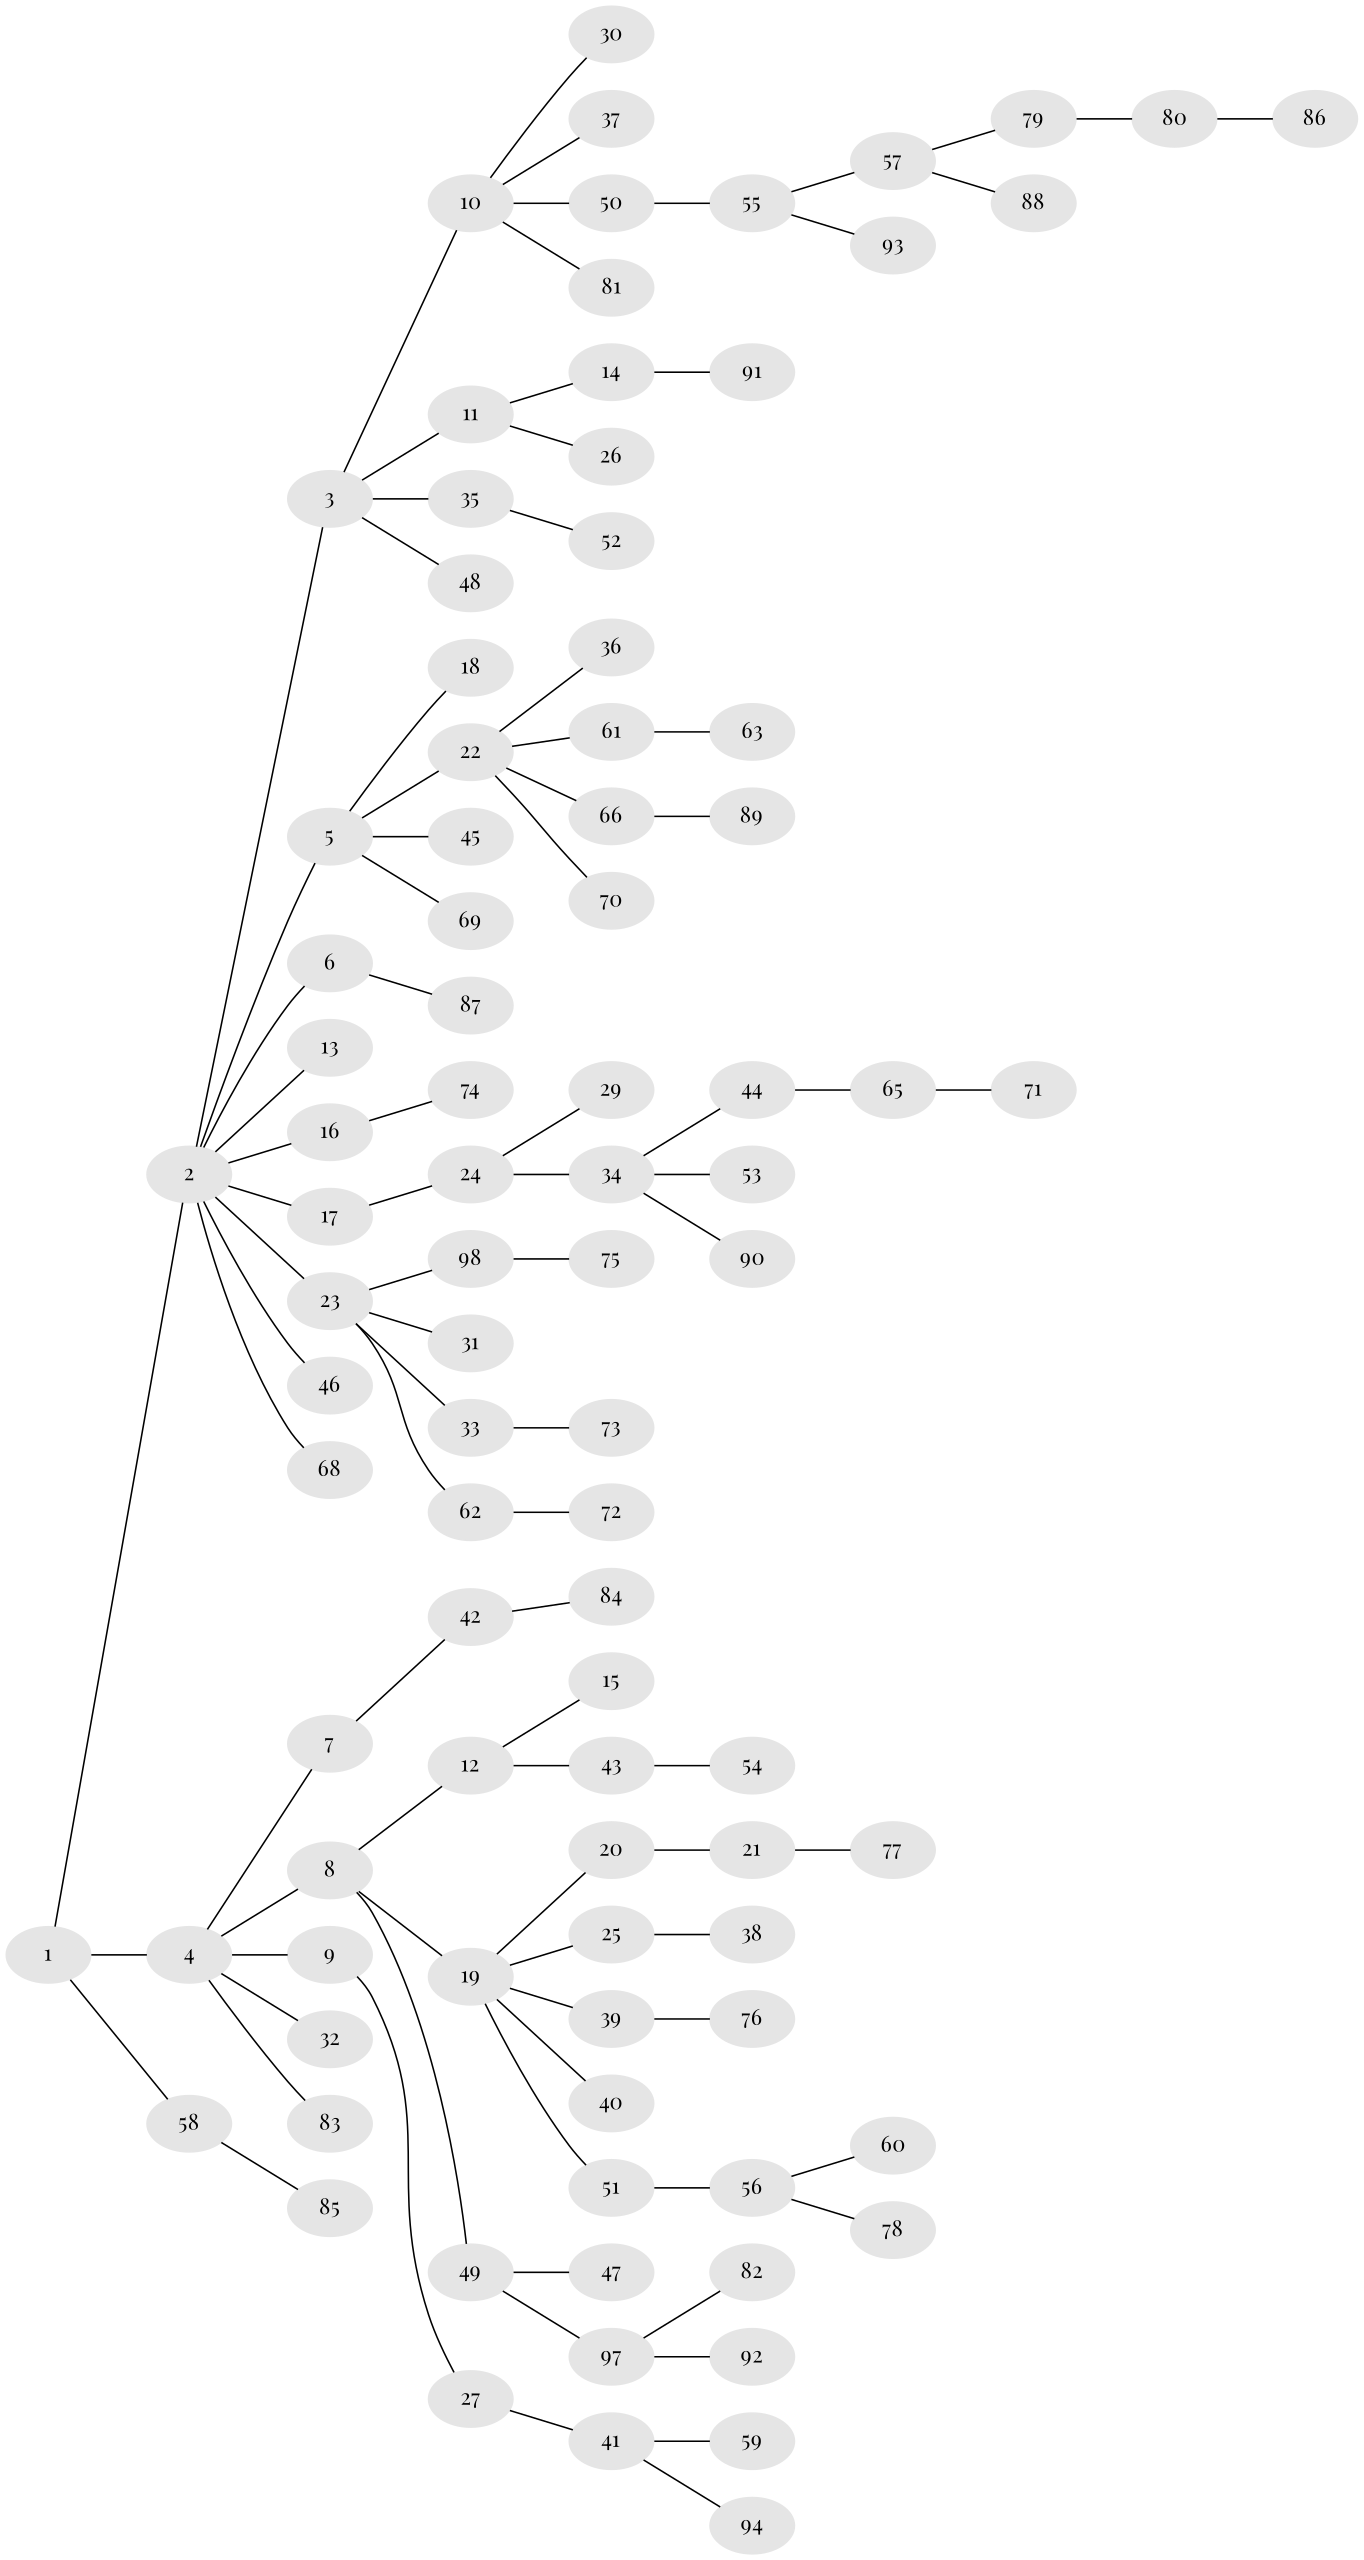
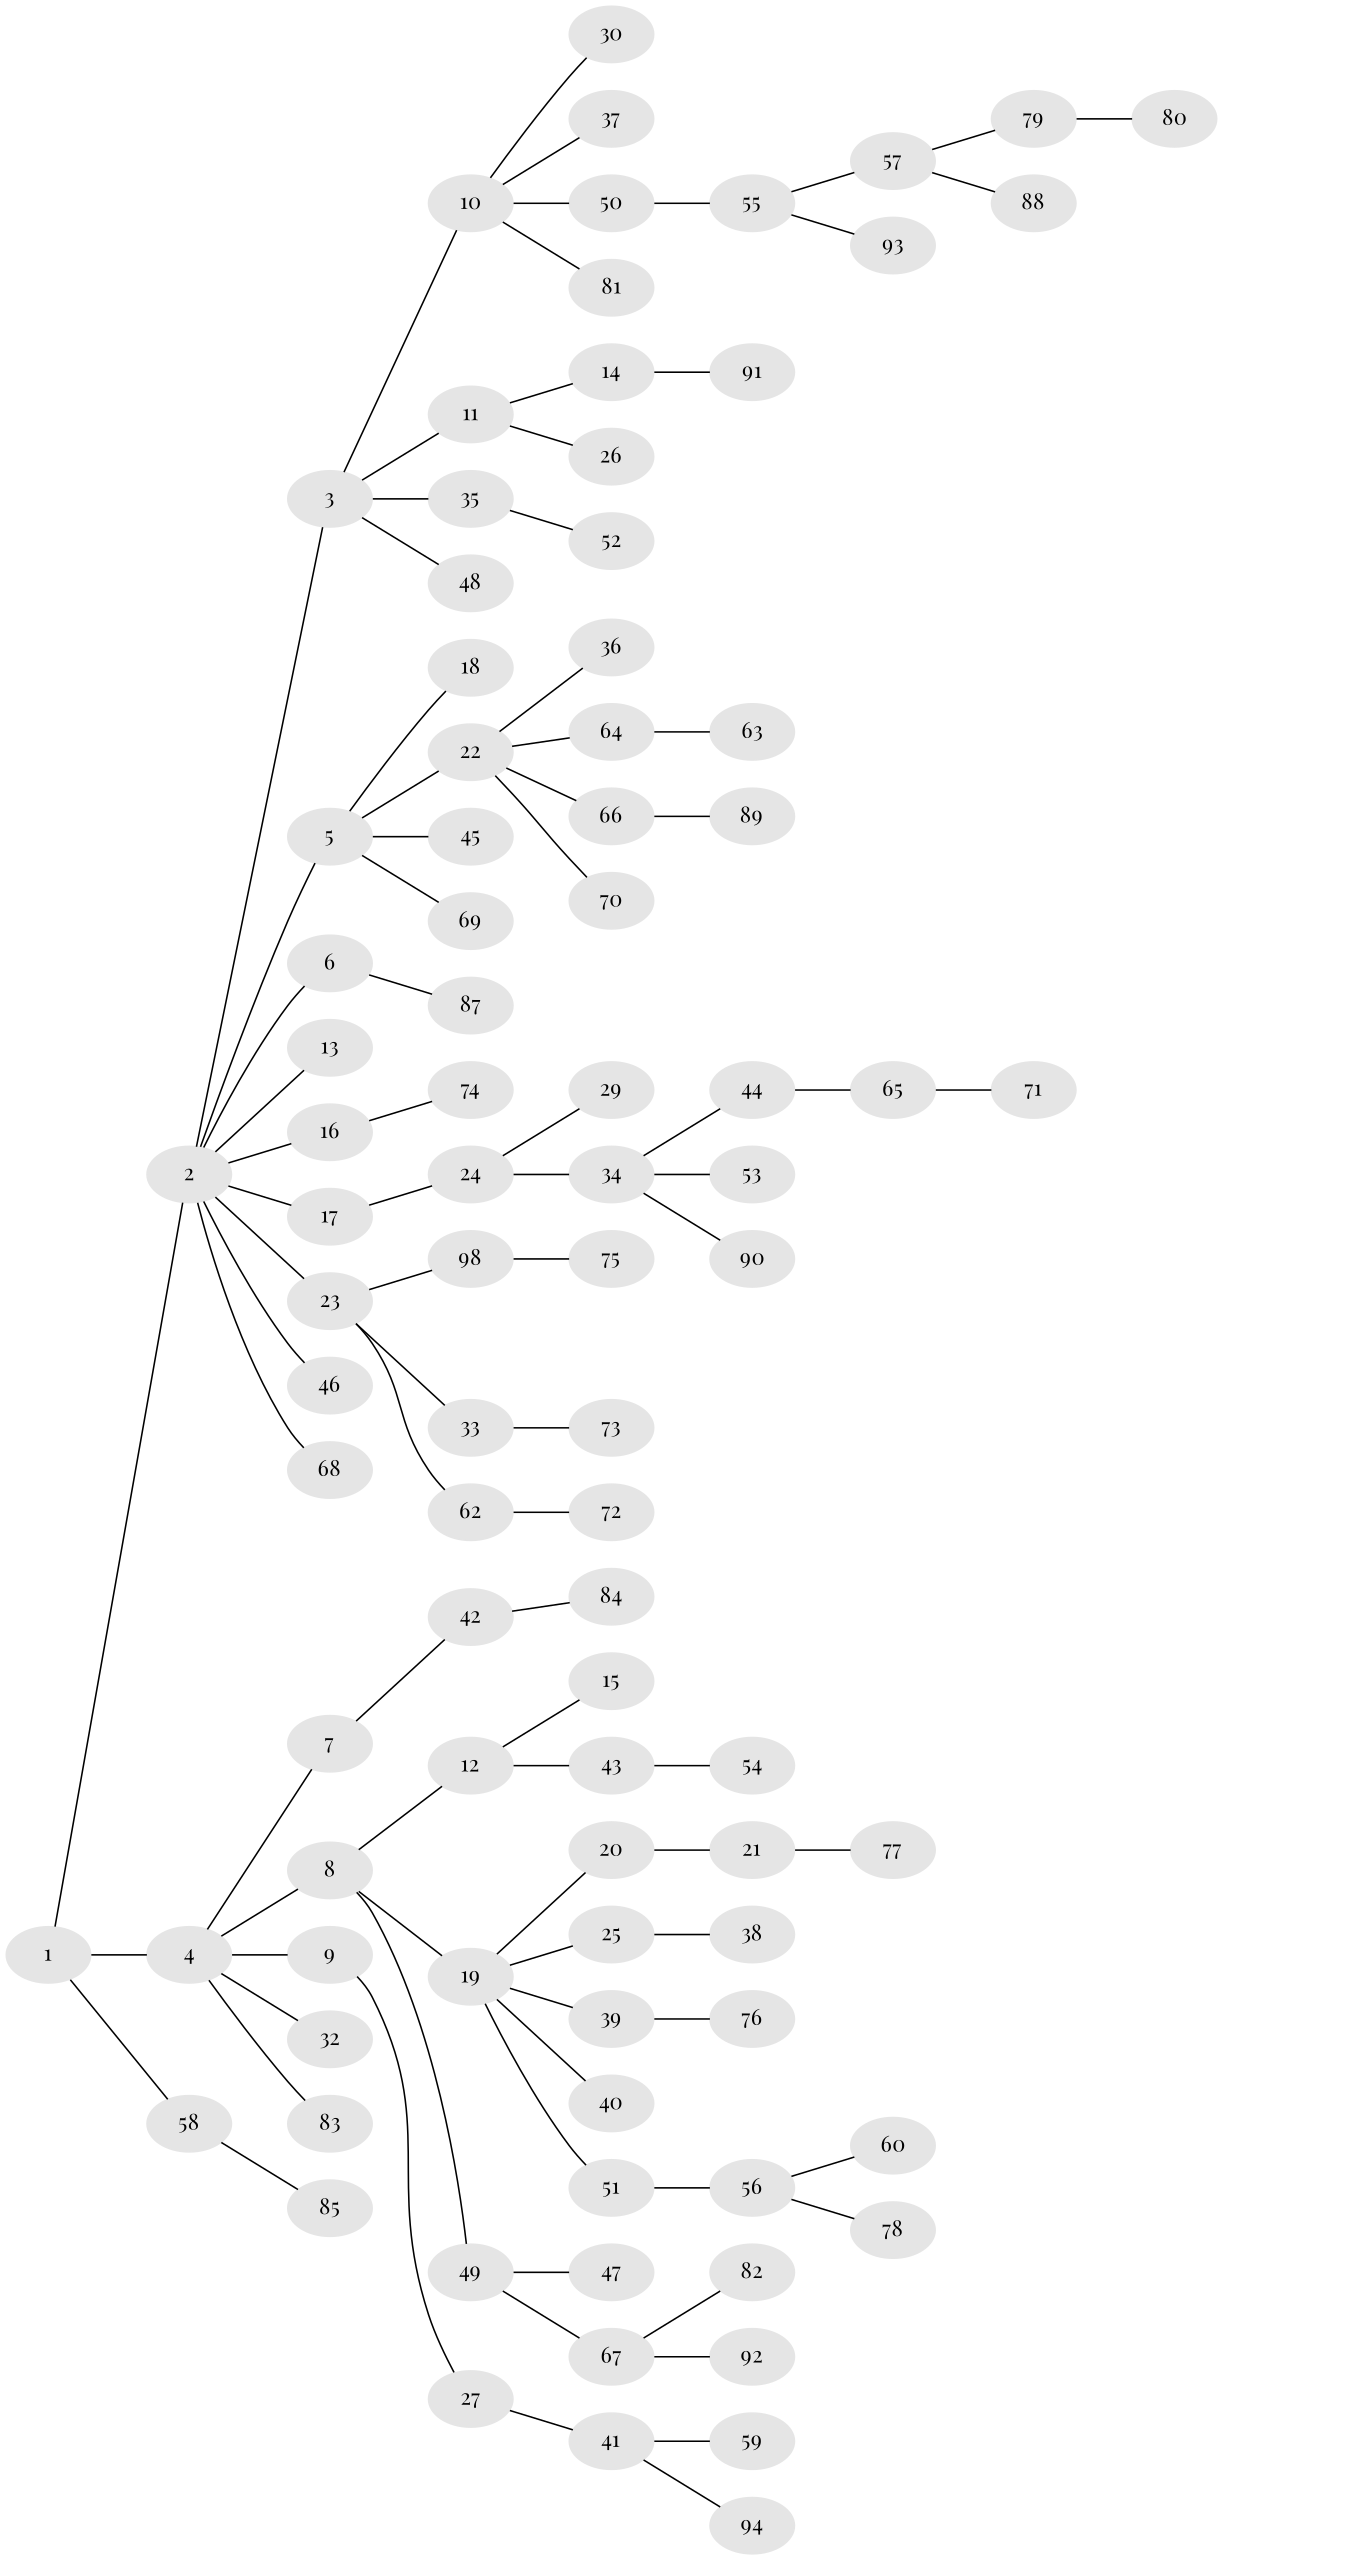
(1315, 119) -> none
(611, 732) -> (611, 732)
(471, 1343) -> none
(611, 2357) -> (611, 2357)
